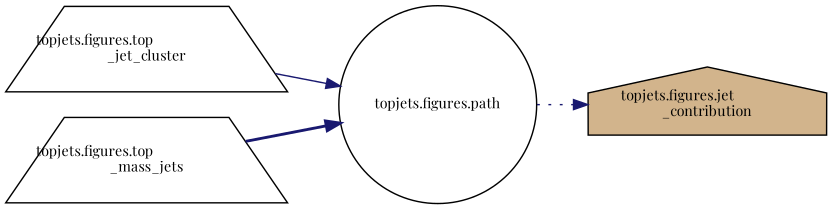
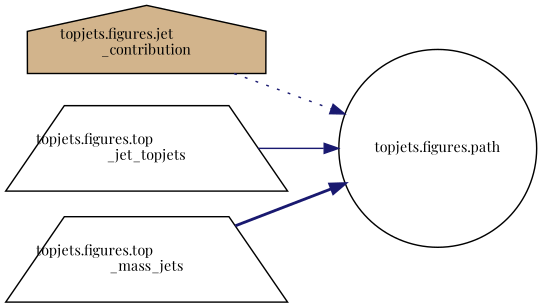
(147, 49) -> (147, 148)
(555, 105) -> (283, 91)
